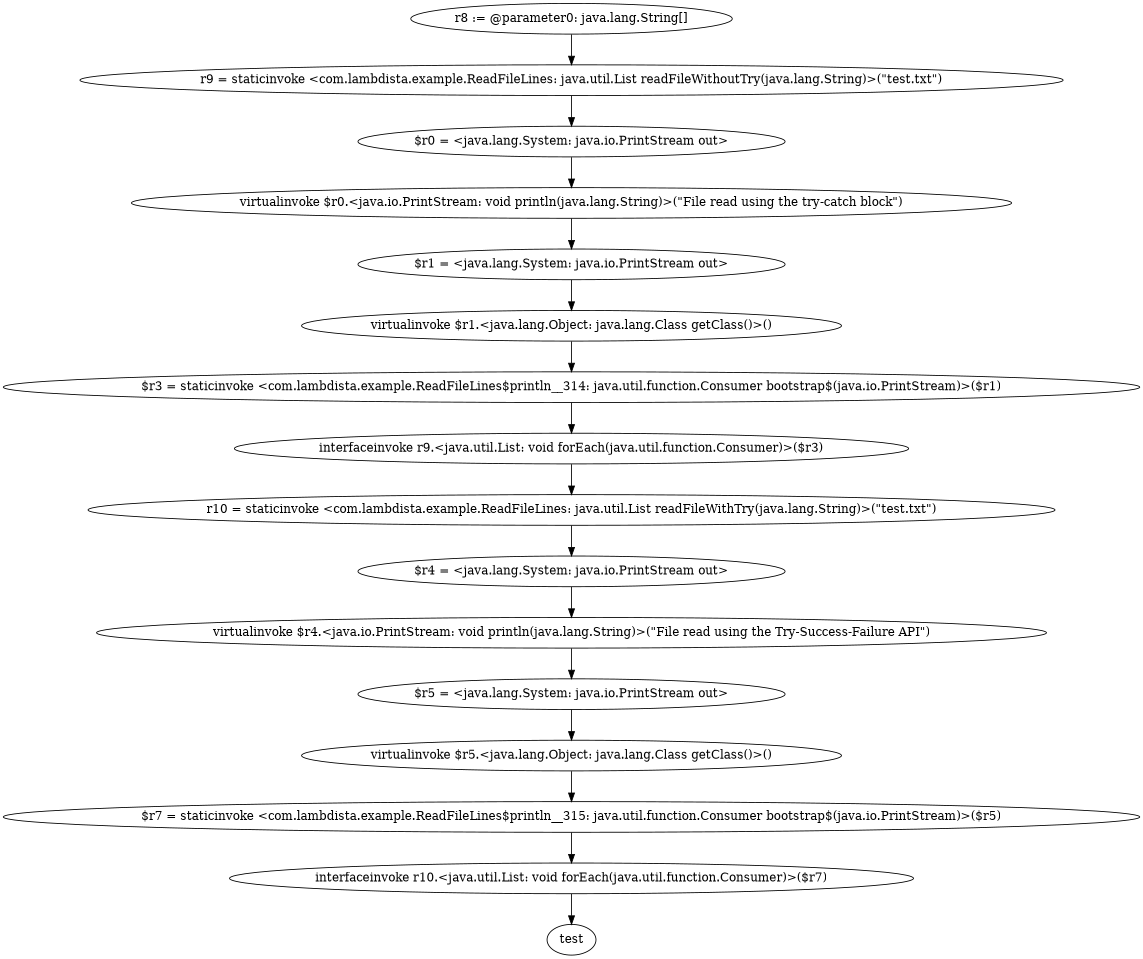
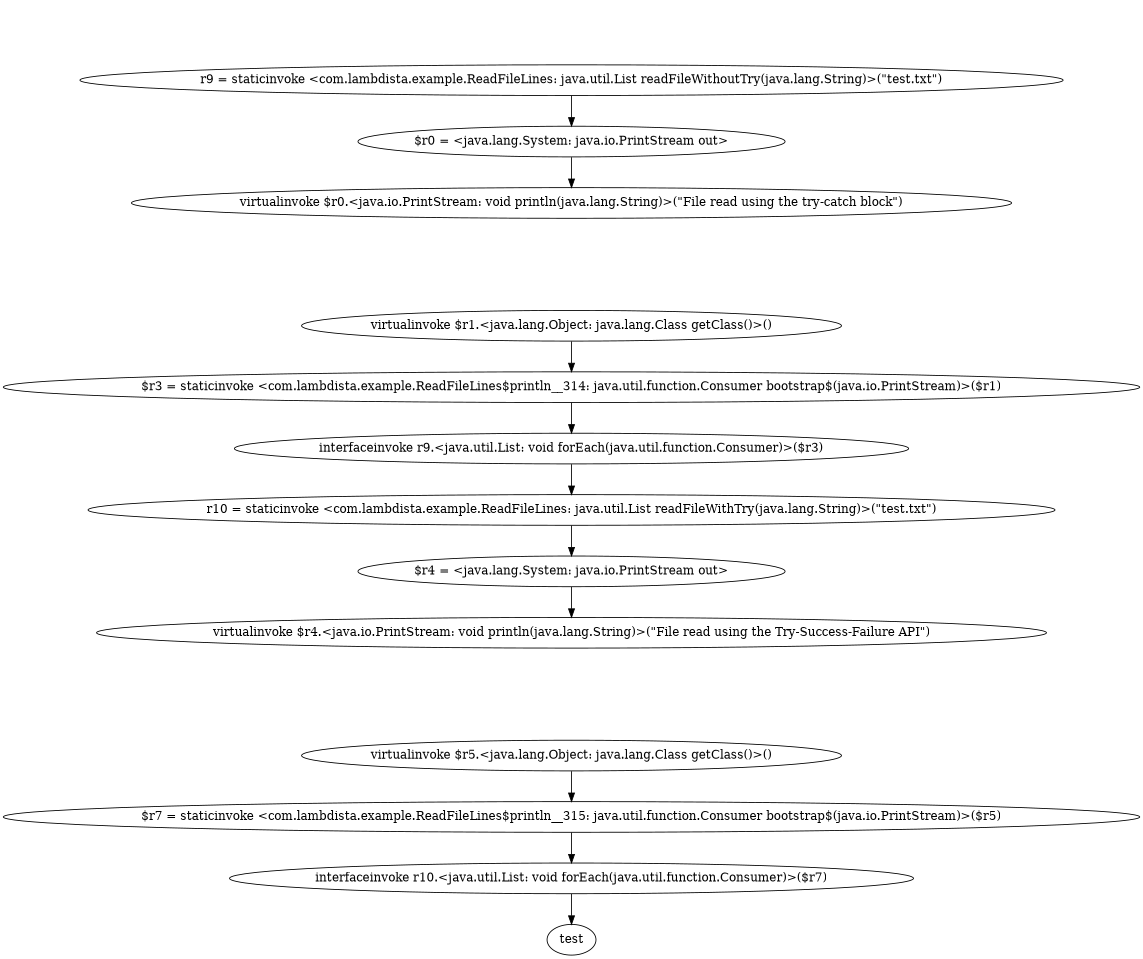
(572, 19) -> none
(572, 264) -> none
(572, 694) -> none
